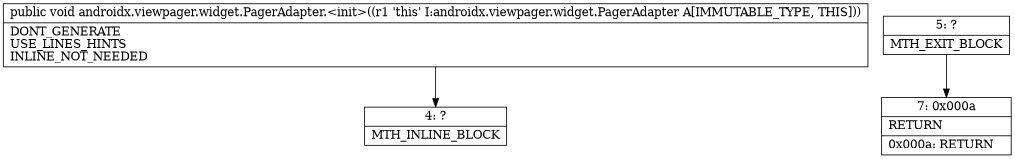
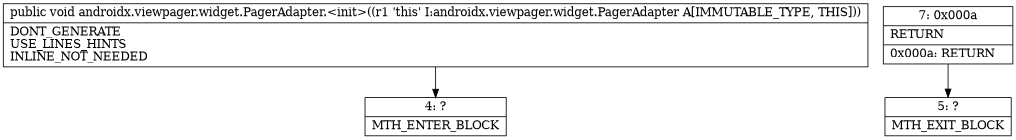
(946, 72) -> (948, 77)
(436, 135) -> (436, 126)
